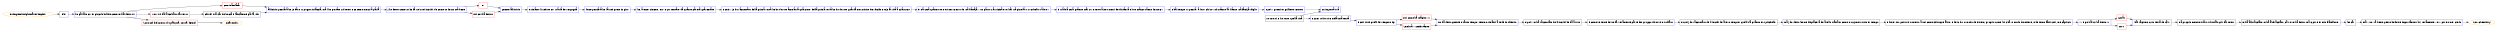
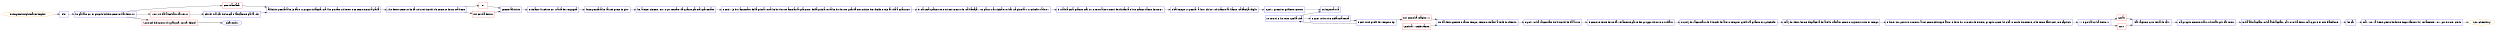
(232, 23) -> (232, 23)
(1398, 25) -> (1329, 24)
